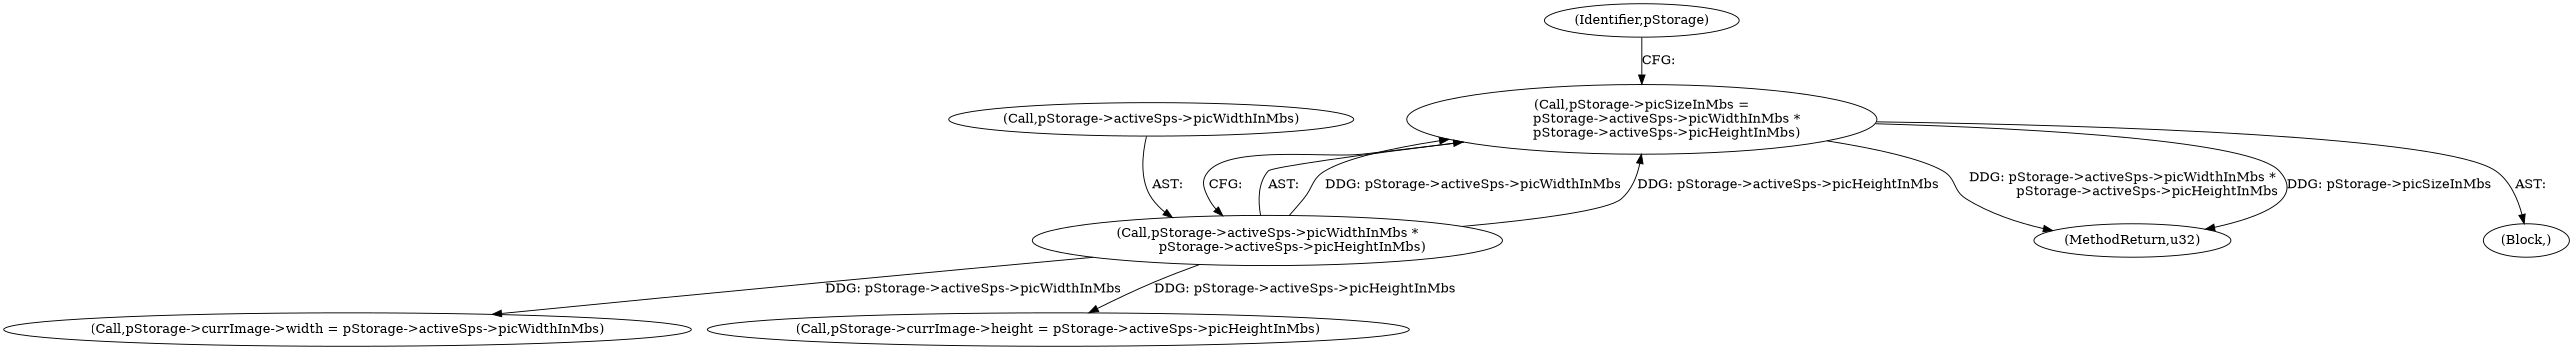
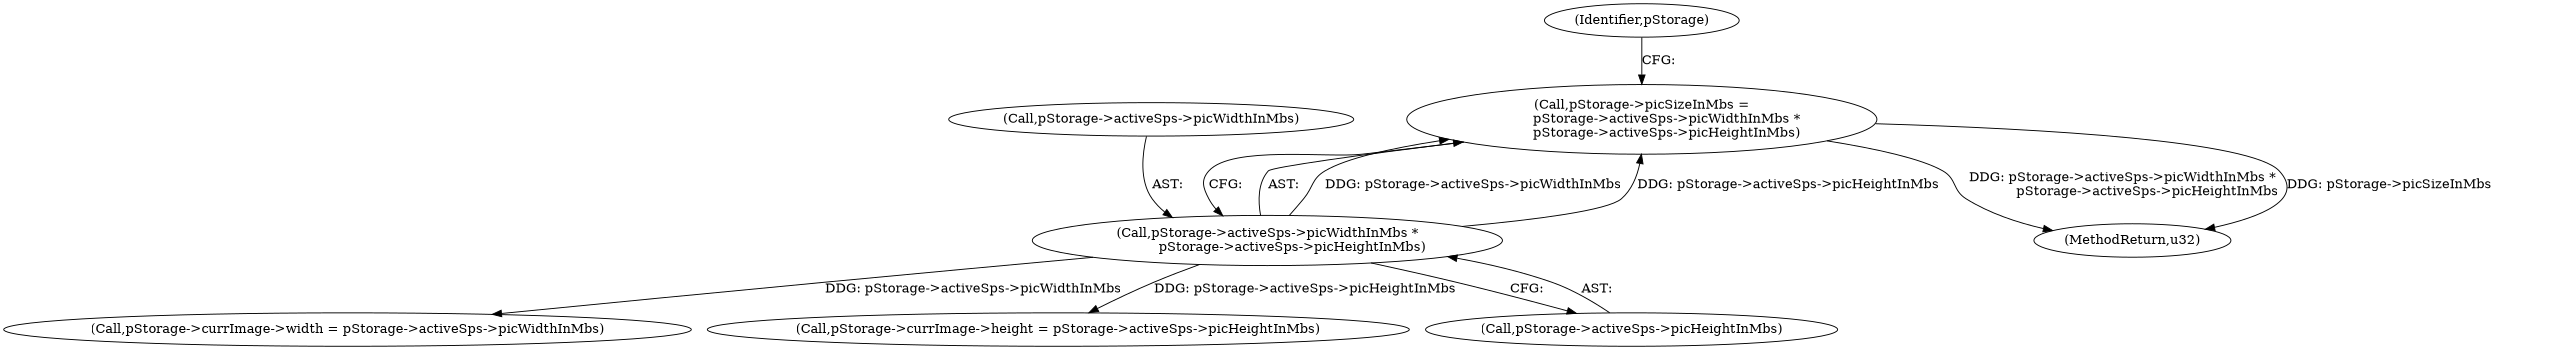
(2526, 240) -> none
none -> (1632, 330)
